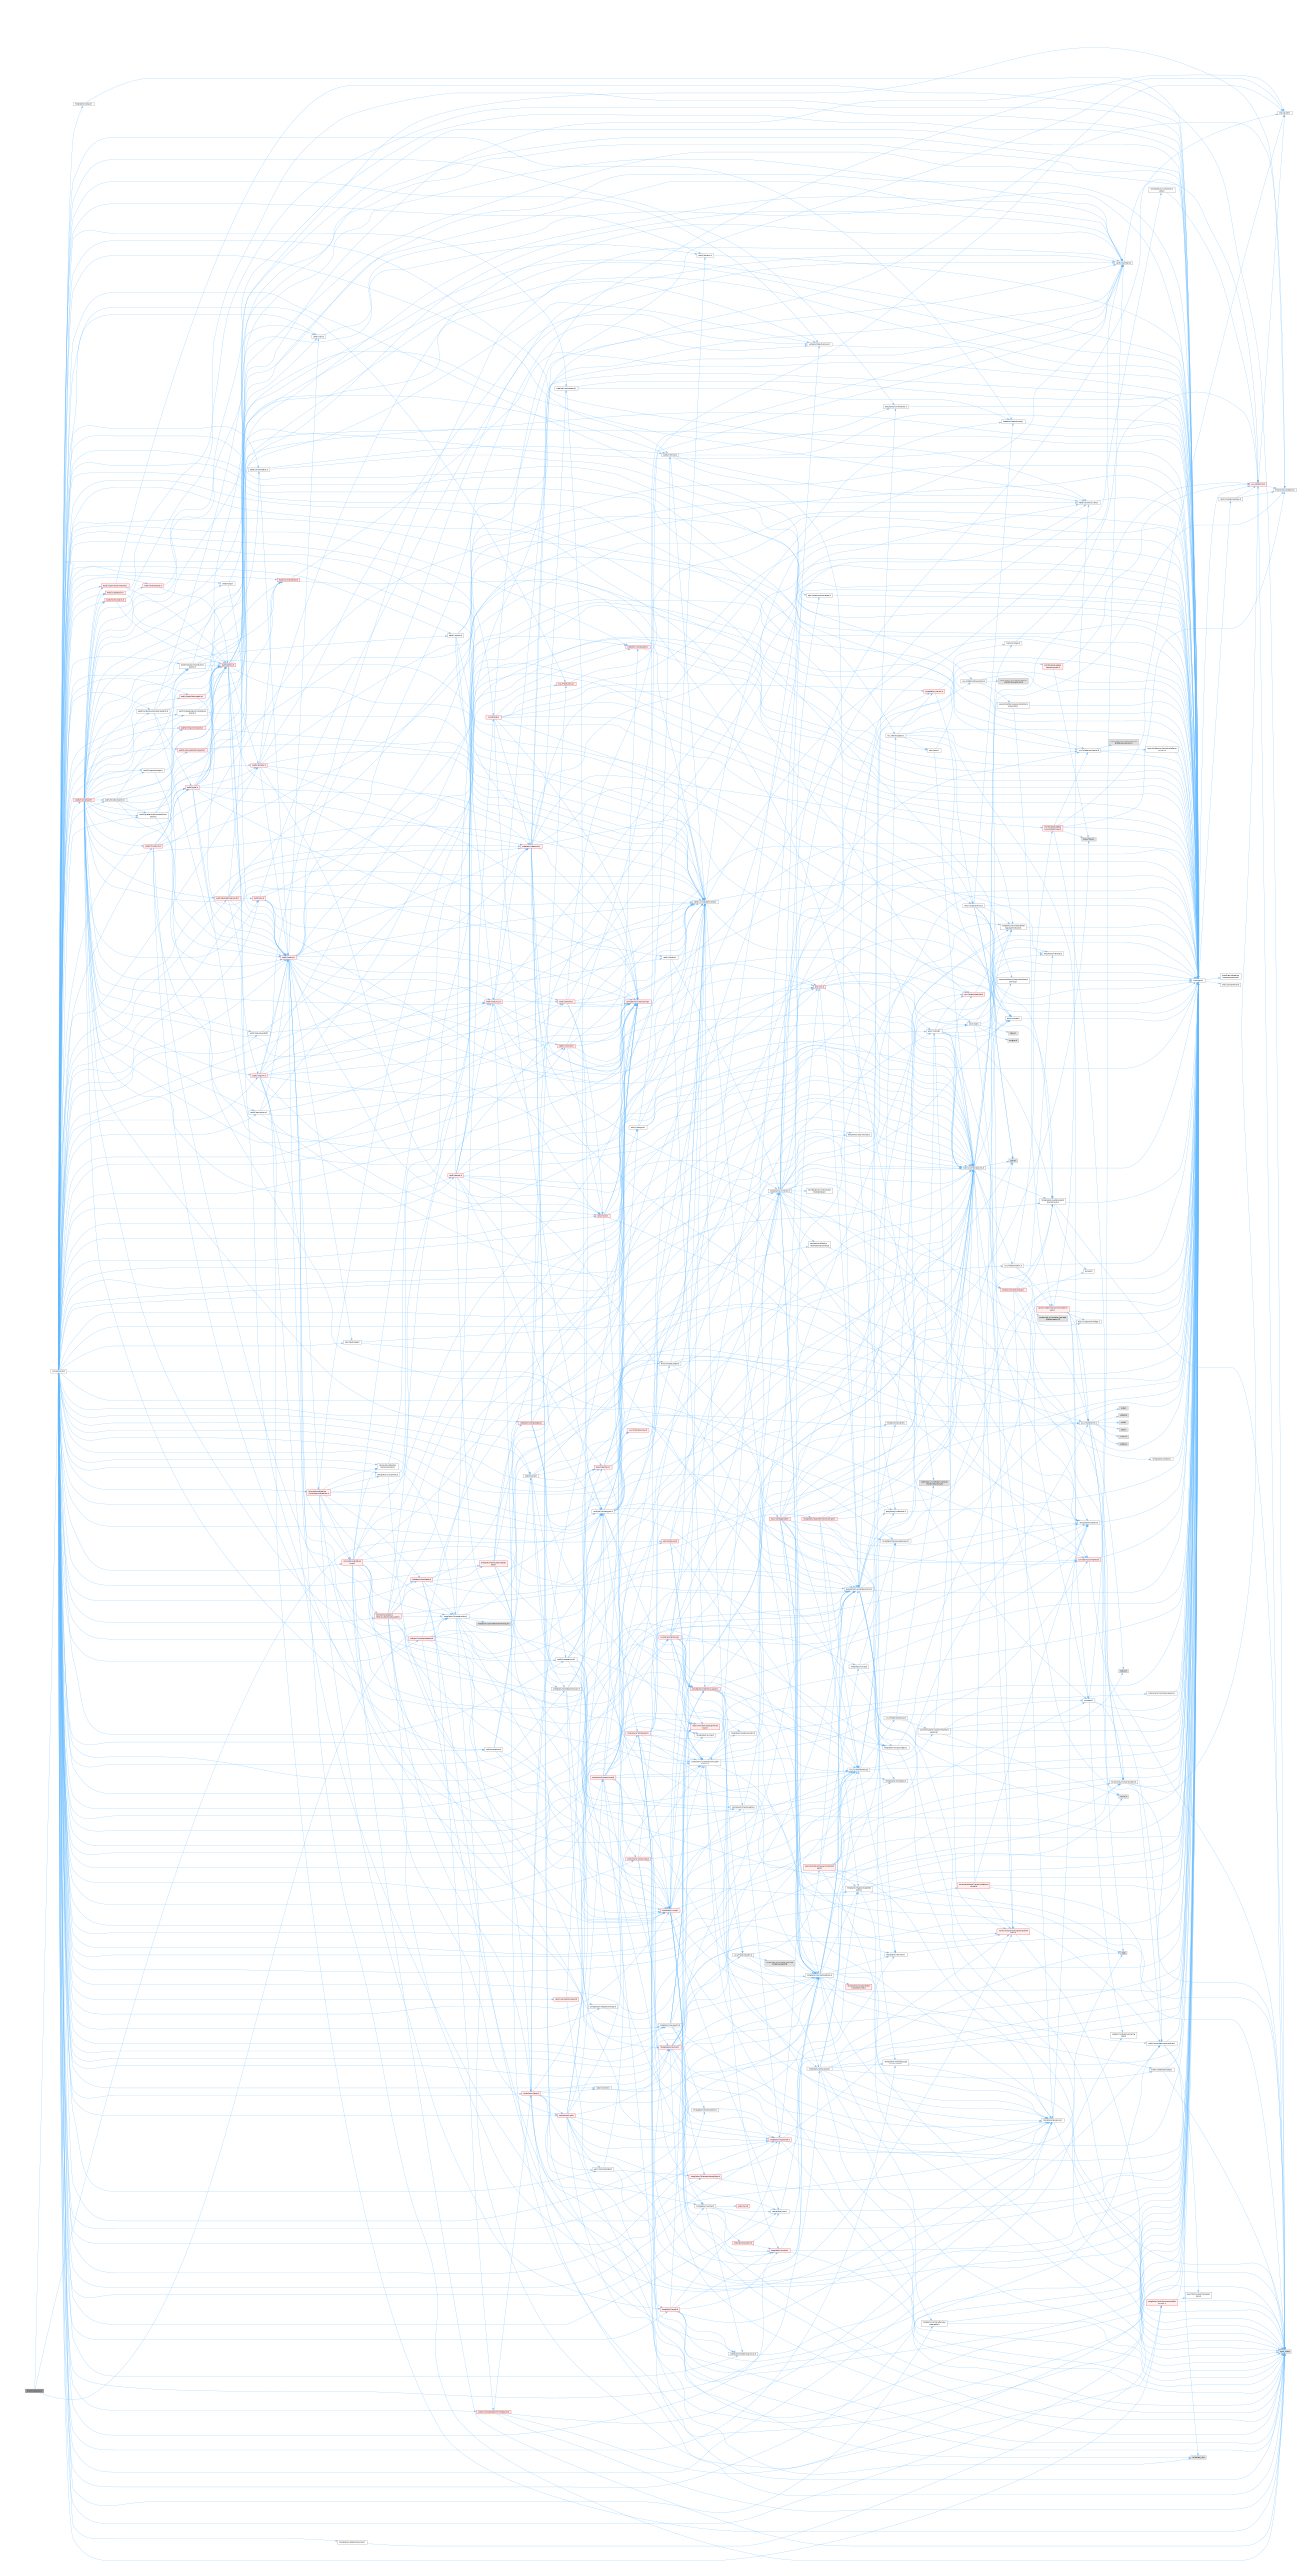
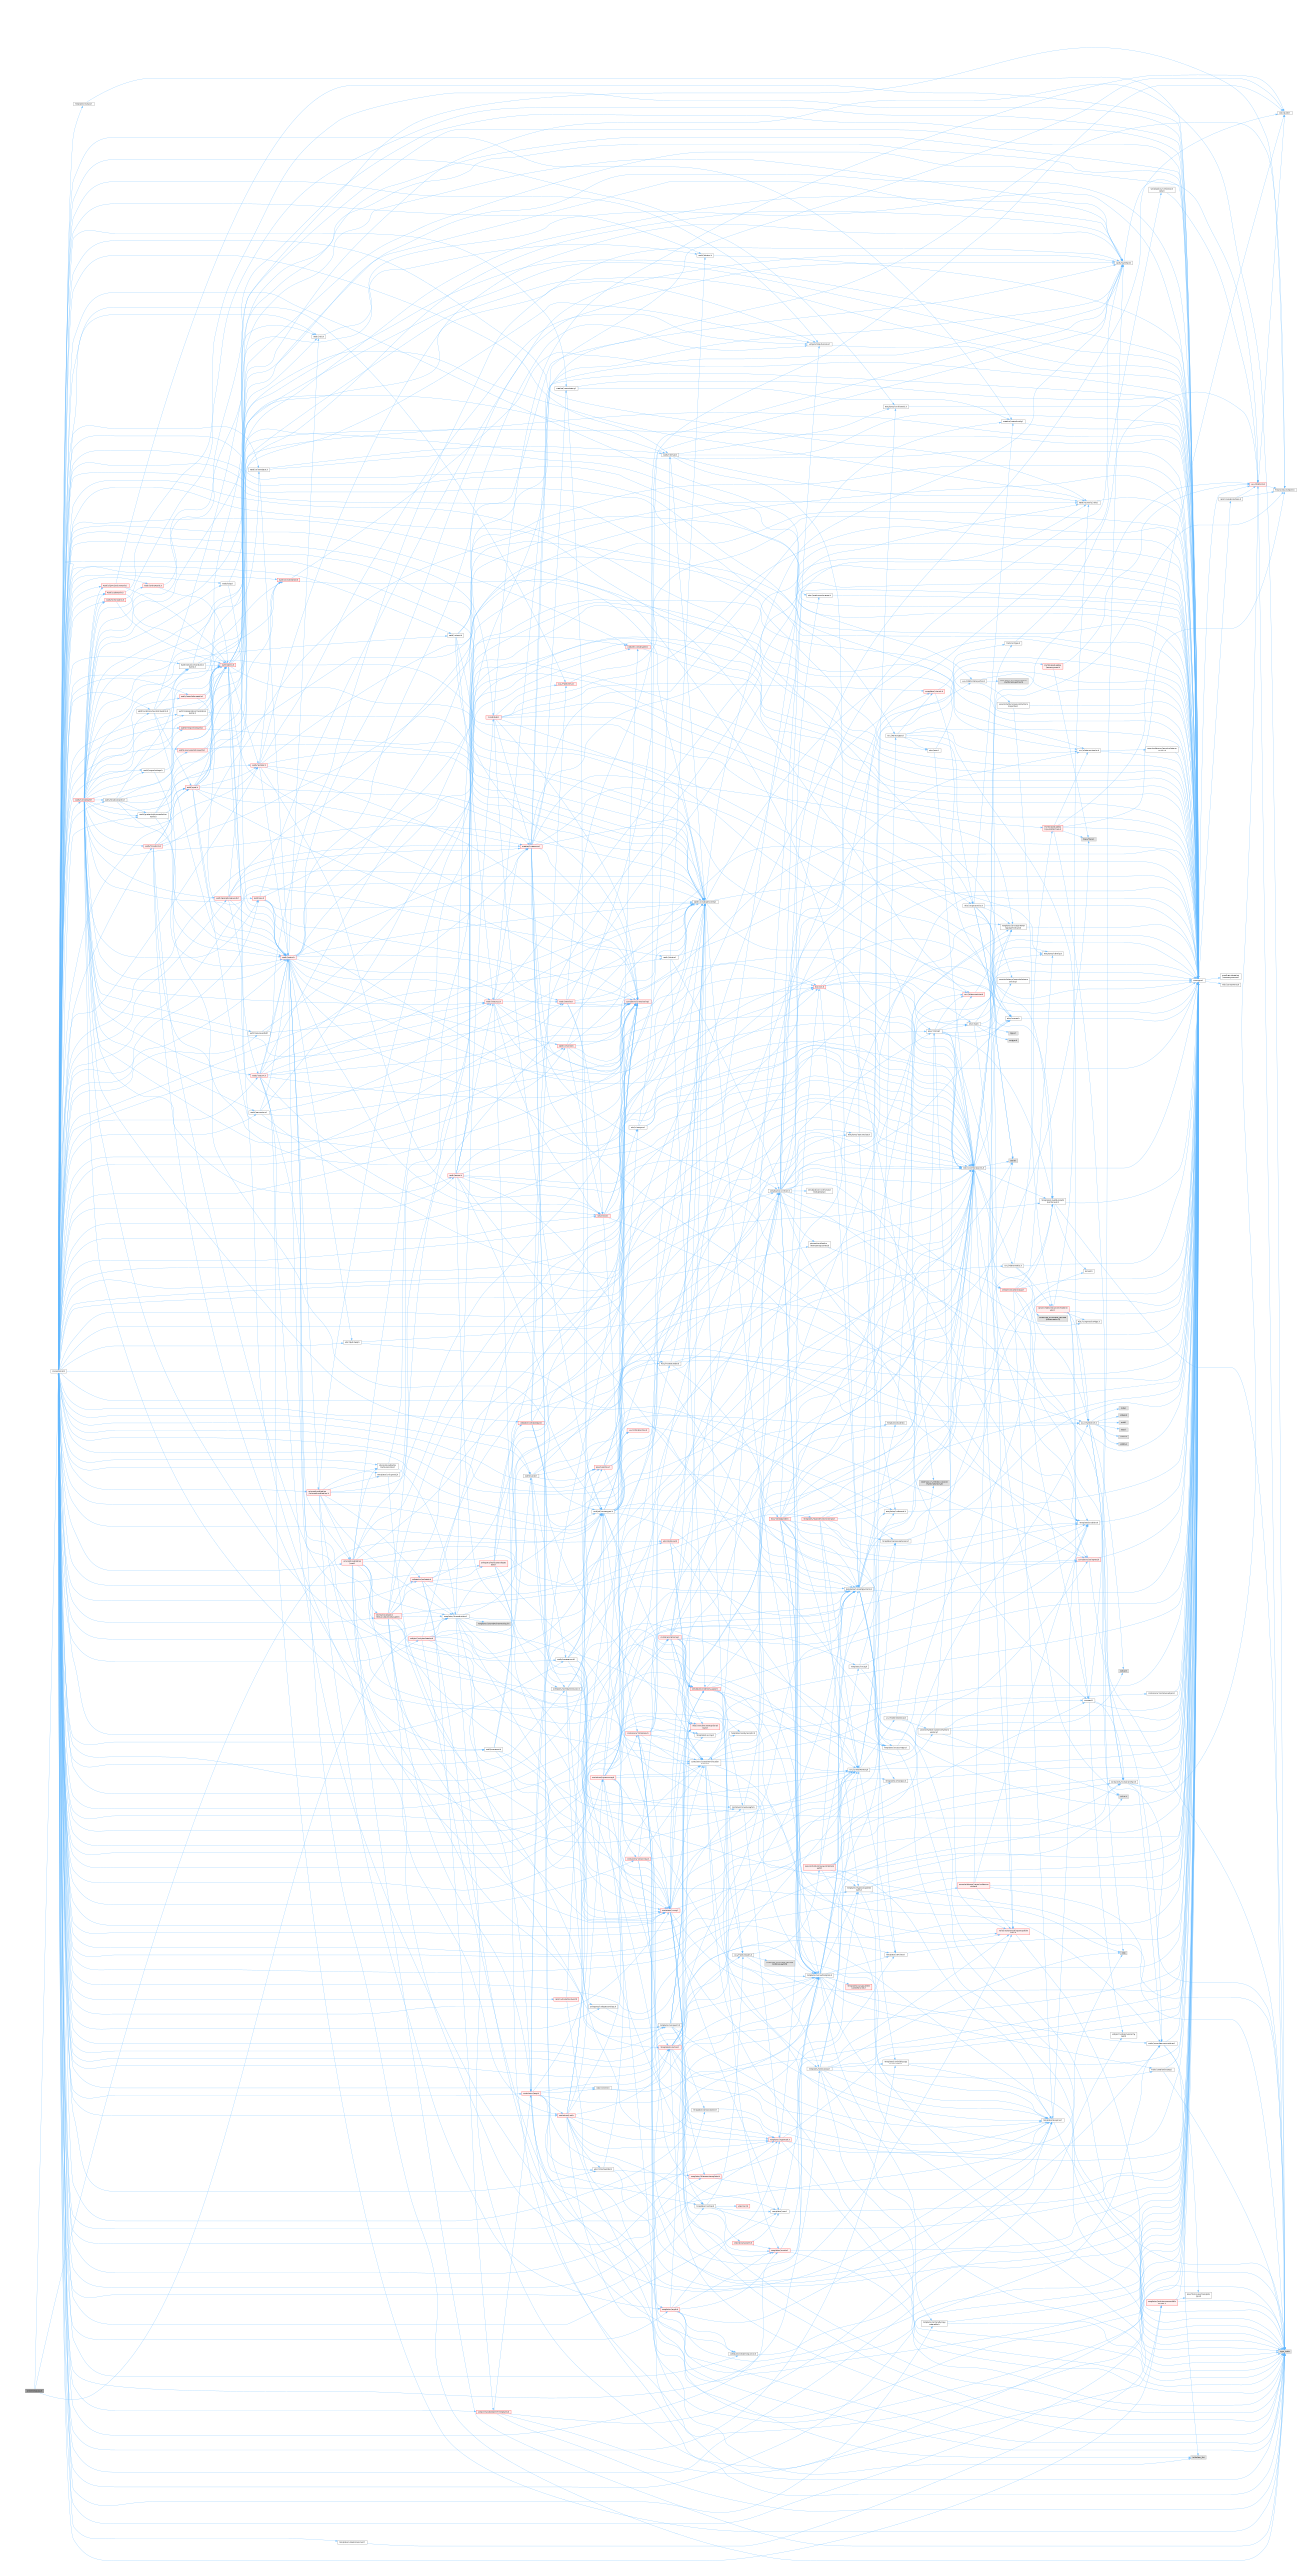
(1124, 742) -> none
(287, 1221) -> (289, 1262)
(1162, 1459) -> none
(724, 2279) -> (735, 2090)
